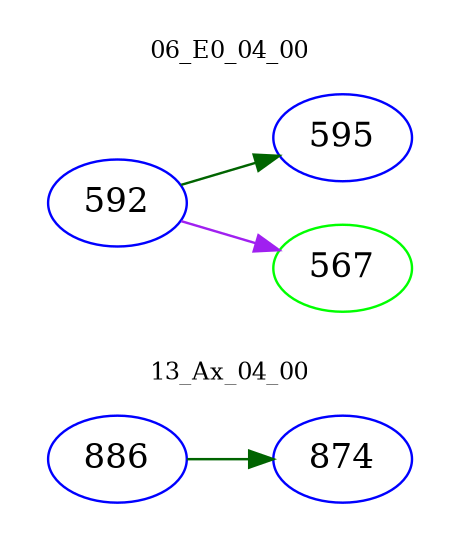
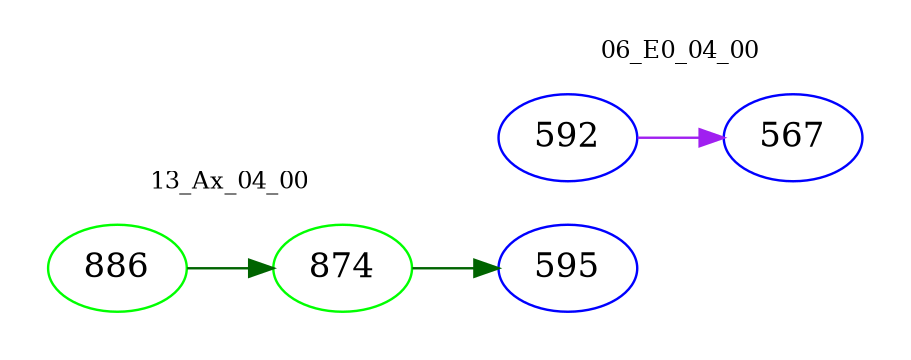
(218, 174) -> (446, 268)
(343, 268) -> (793, 138)
(117, 459) -> (117, 268)
(343, 459) -> (343, 268)
